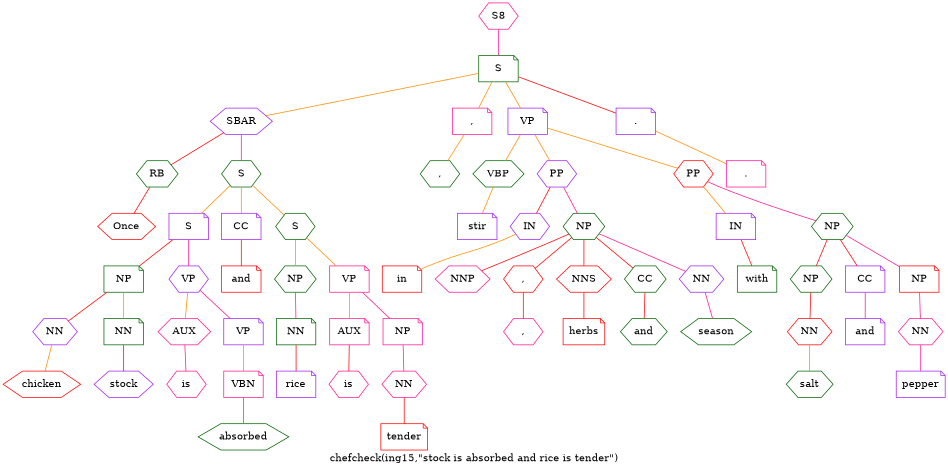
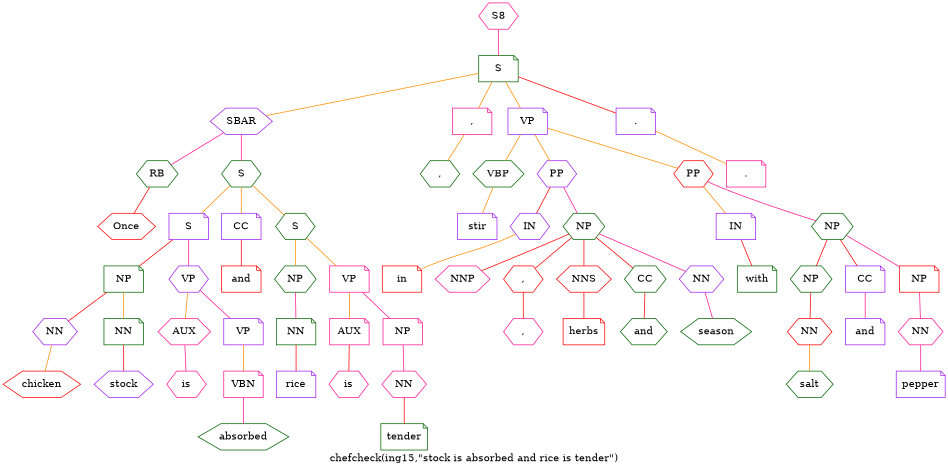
(197, 149) -> (197, 149)
(404, 437) -> (404, 437)
